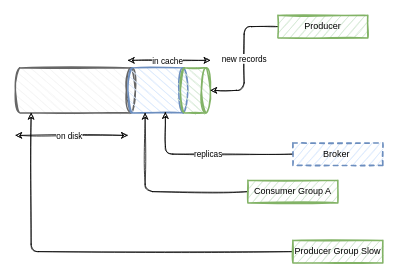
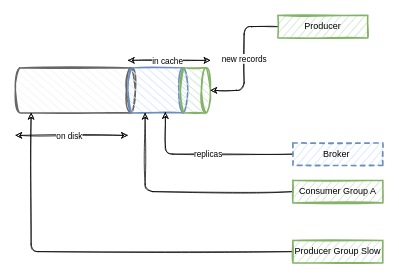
(293, 192) -> (338, 192)
